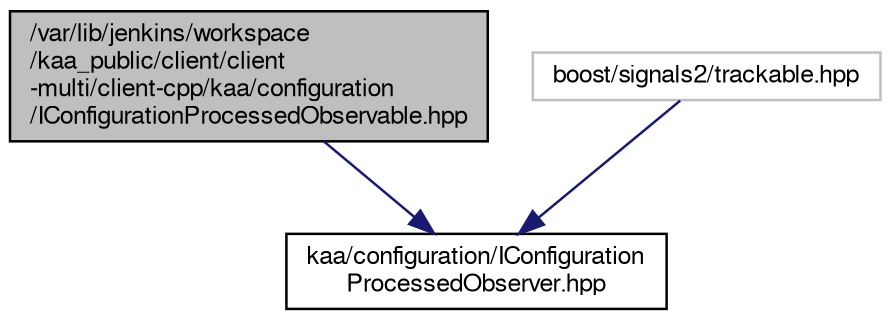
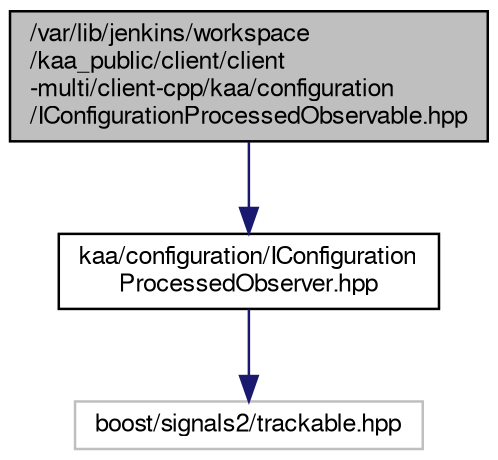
(609, 159) -> (249, 342)
